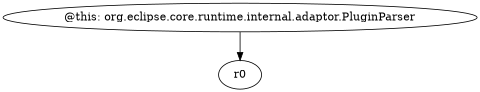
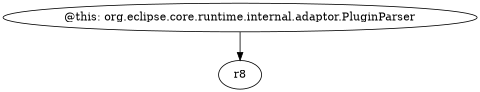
(240, 75) -> (240, 75)
